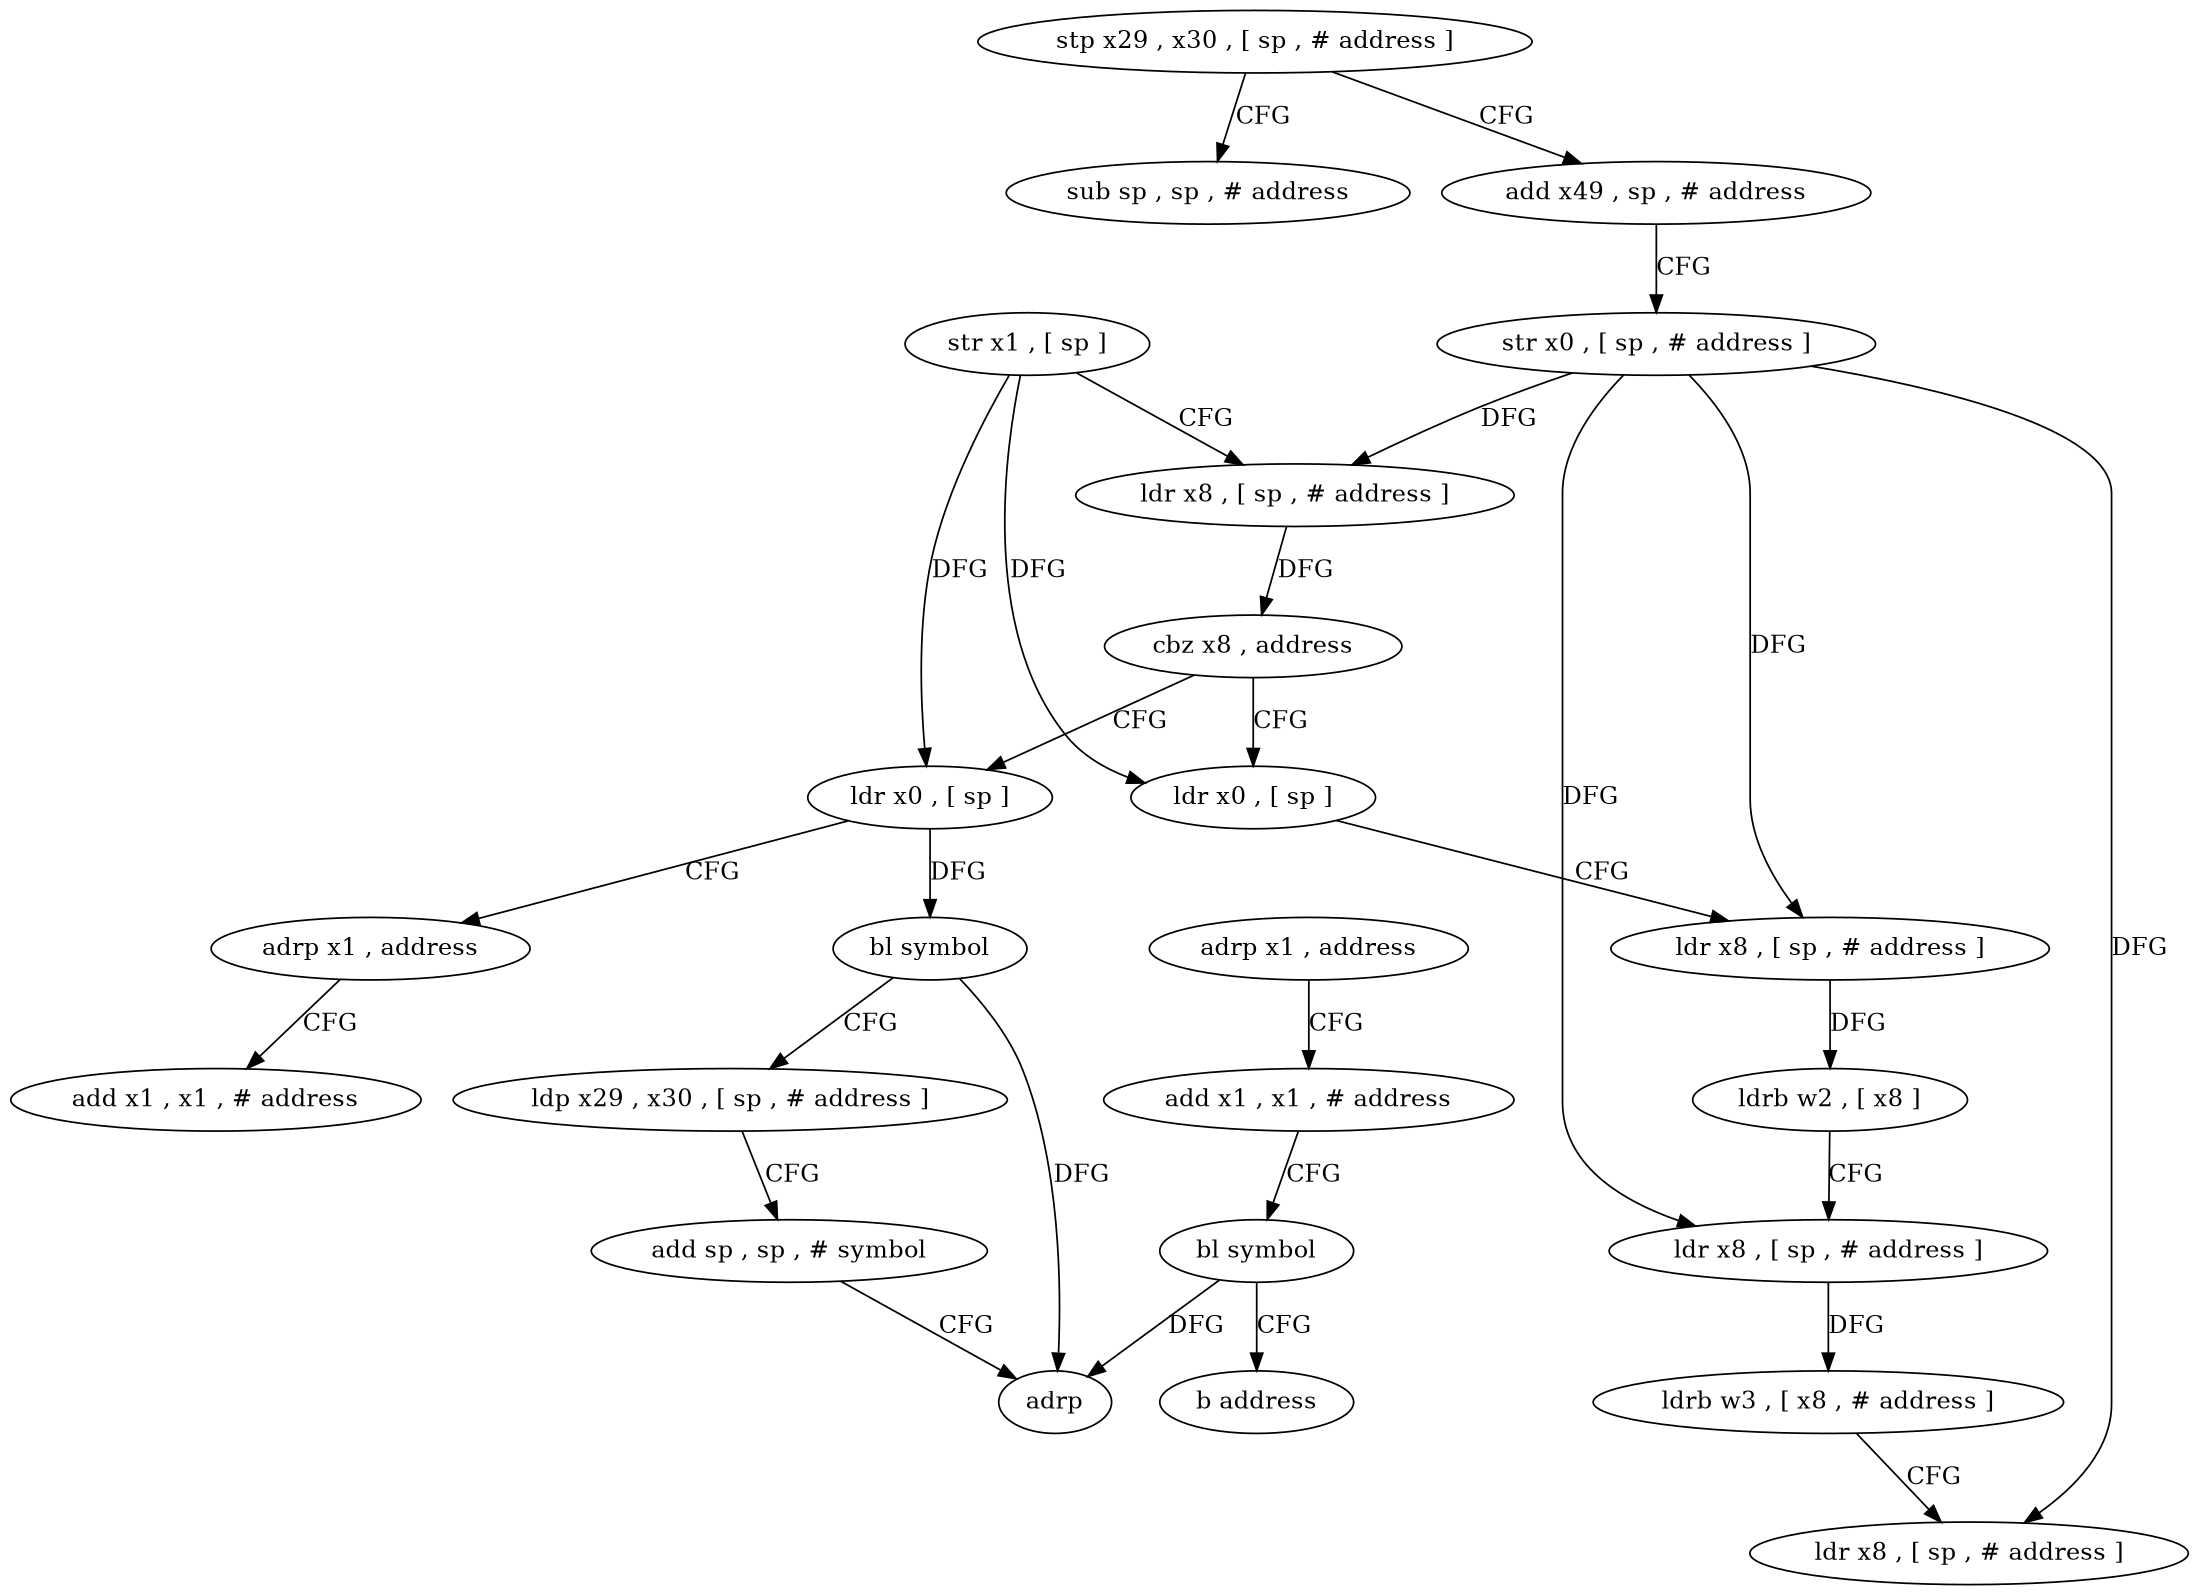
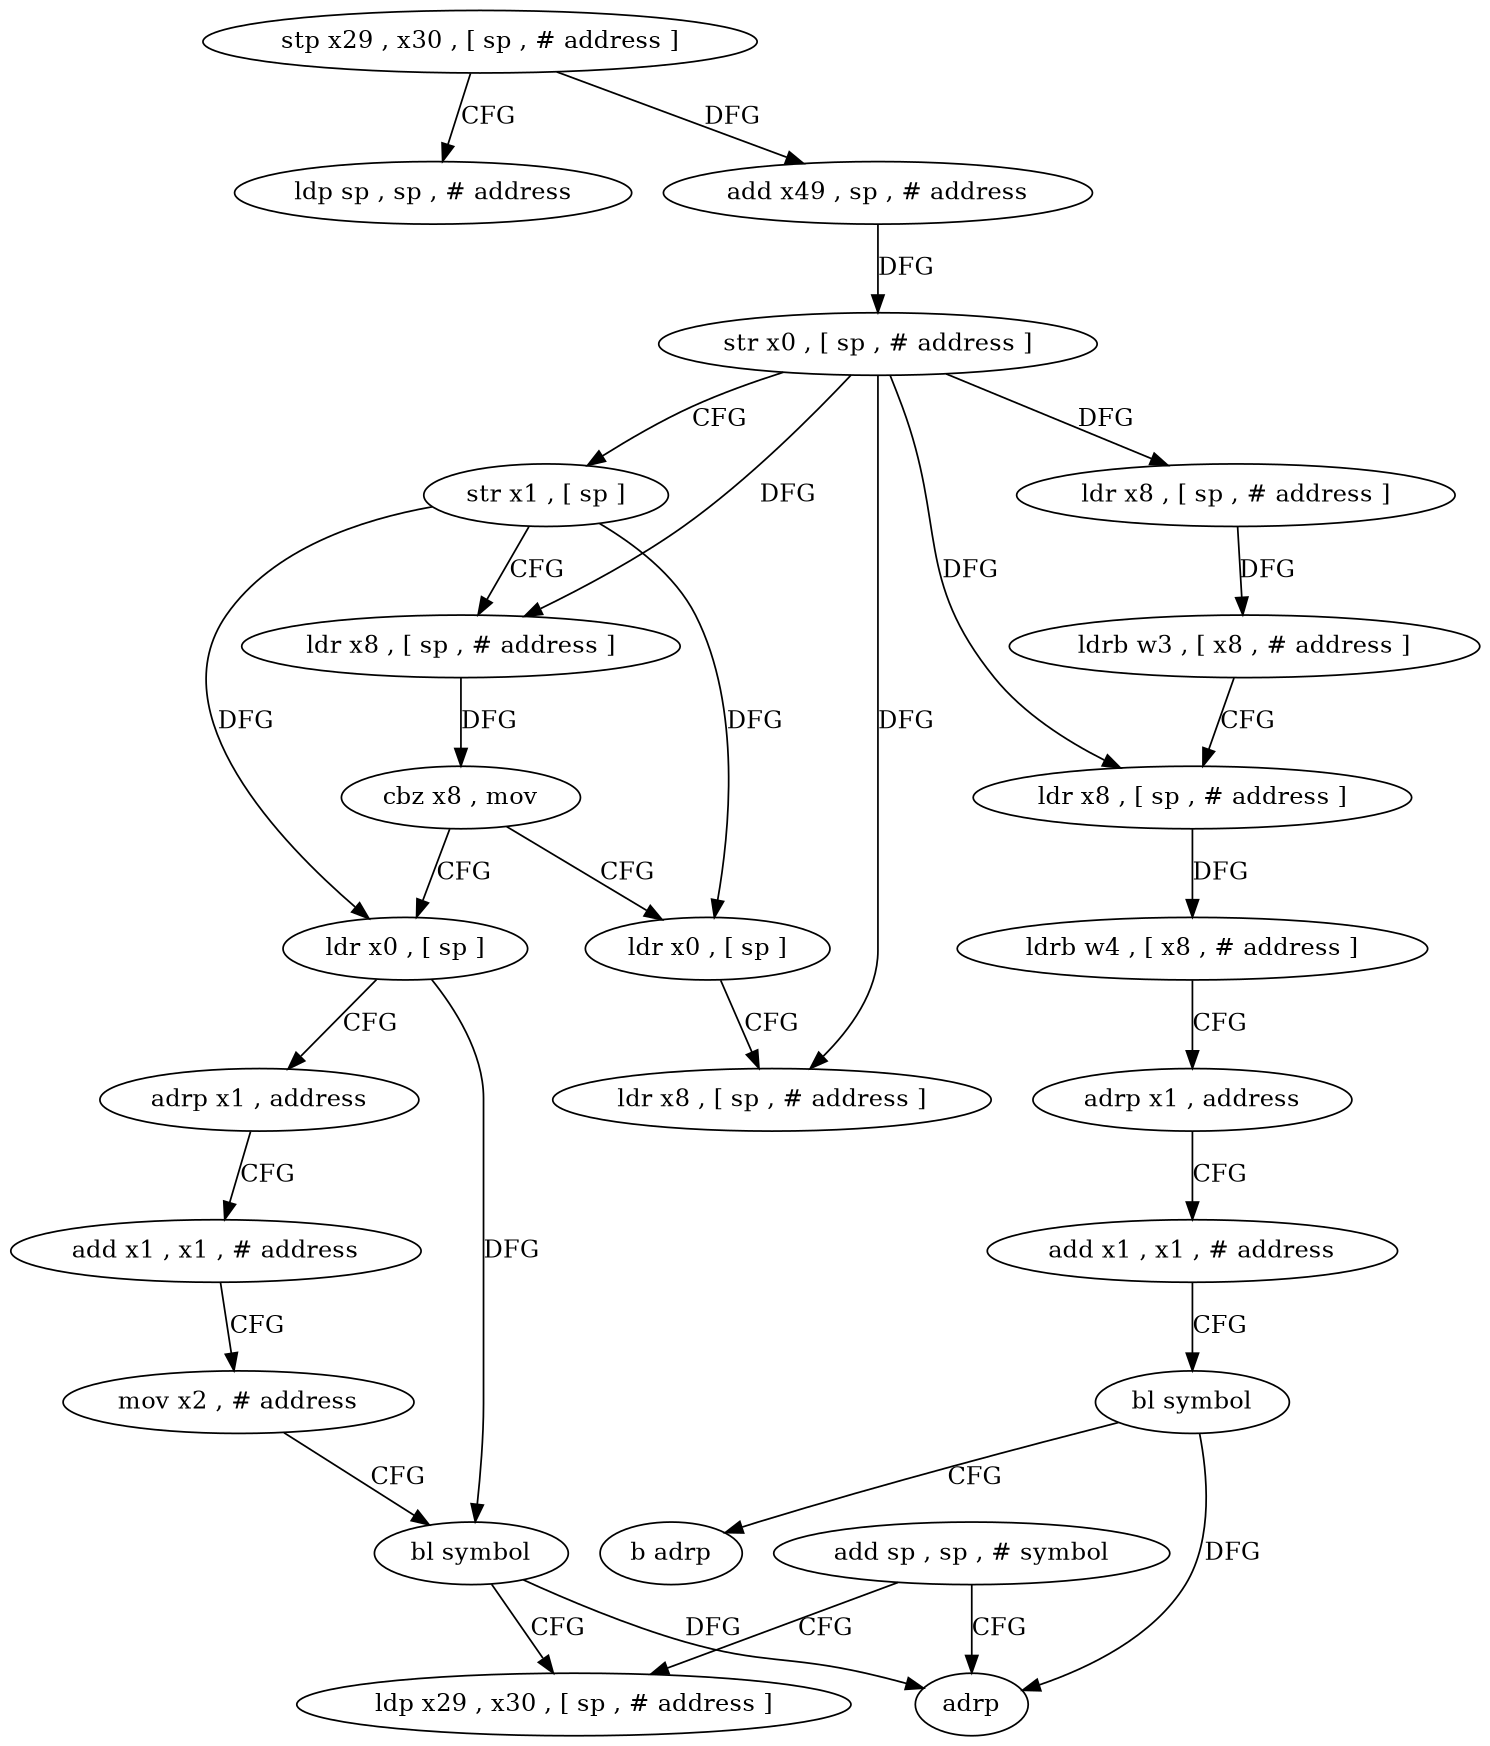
(1507, 117) -> (733, 117)
(1208, 193) -> (433, 193)
(1684, 268) -> (907, 268)
none -> (690, 408)
(1253, 646) -> (461, 798)
none -> (1192, 949)
(1830, 1100) -> none
(756, 1167) -> (783, 1625)
none -> (239, 1402)
(1257, 1402) -> (671, 1553)
